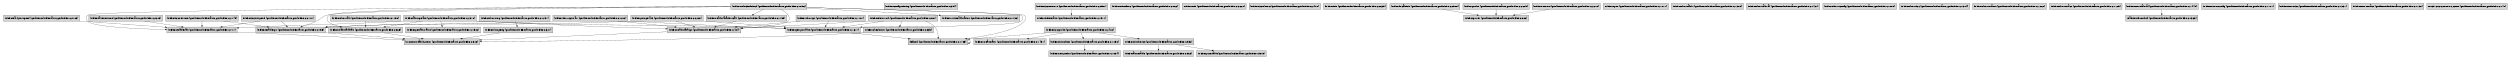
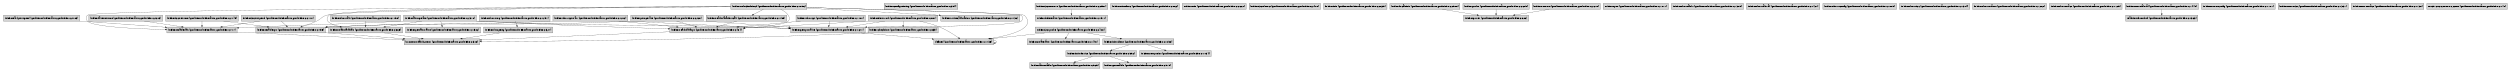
(1118, 36) -> (1121, 47)
